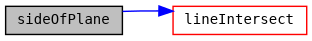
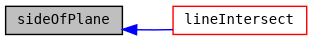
(141, 11) -> (155, 30)
